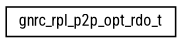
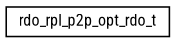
(91, 22) -> (88, 22)
